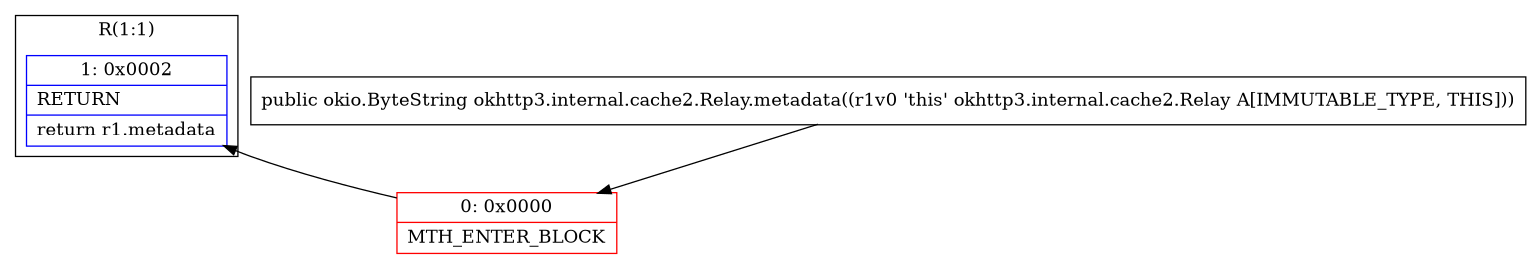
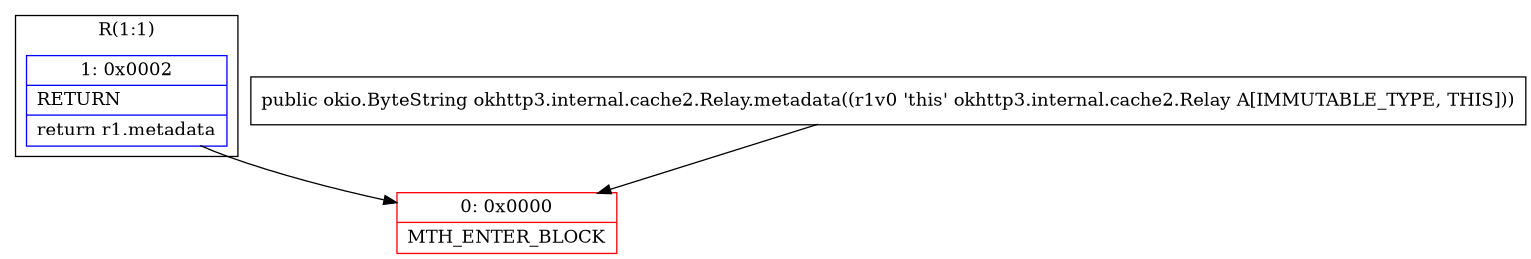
(315, 177) -> (291, 177)
